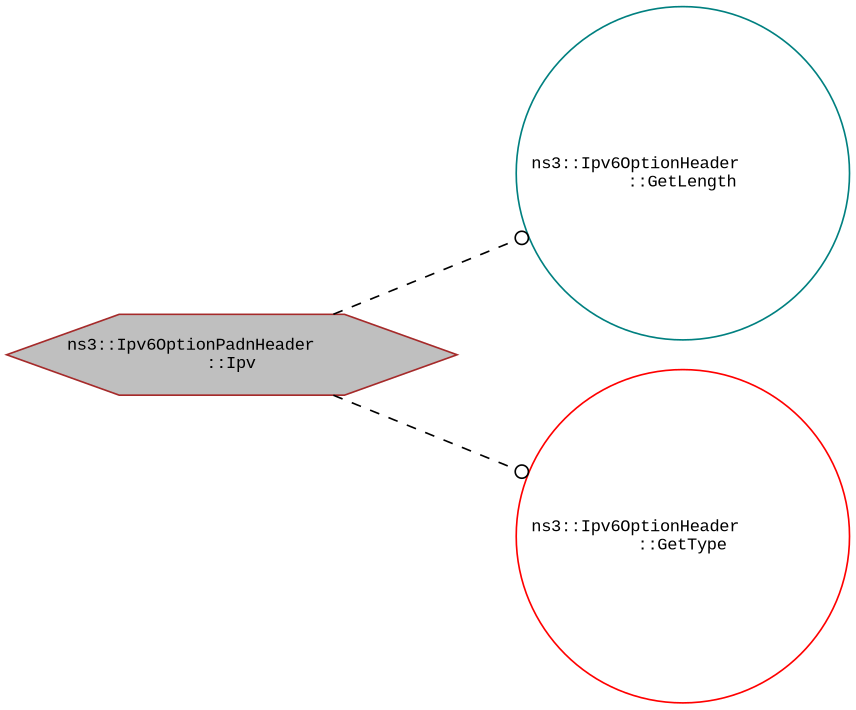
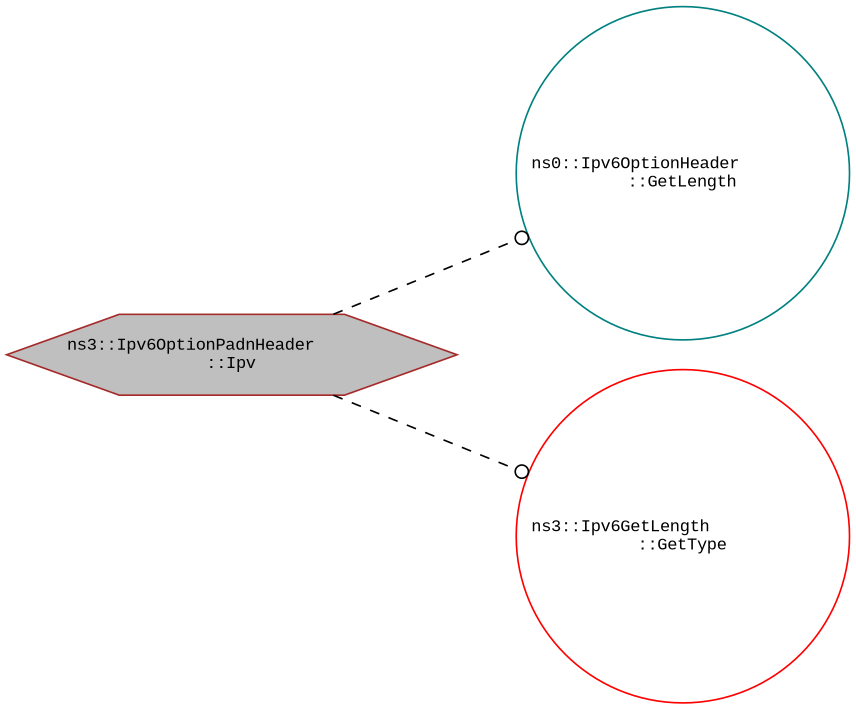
(683, 173) -> (683, 173)
(683, 536) -> (683, 536)
